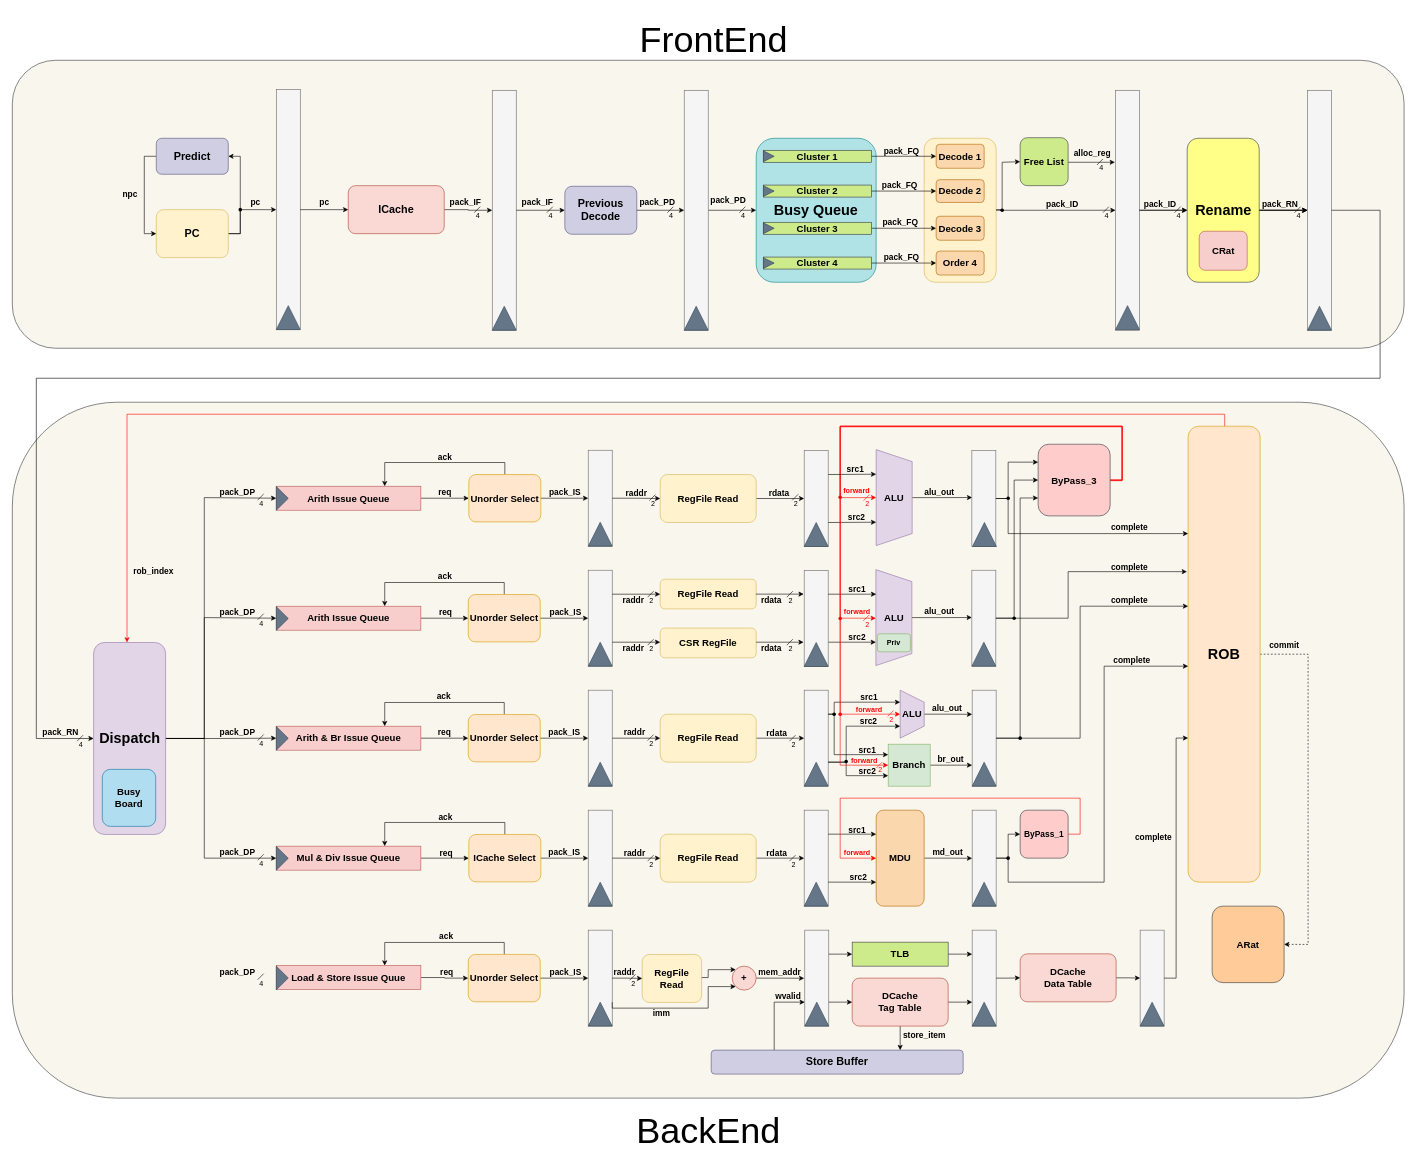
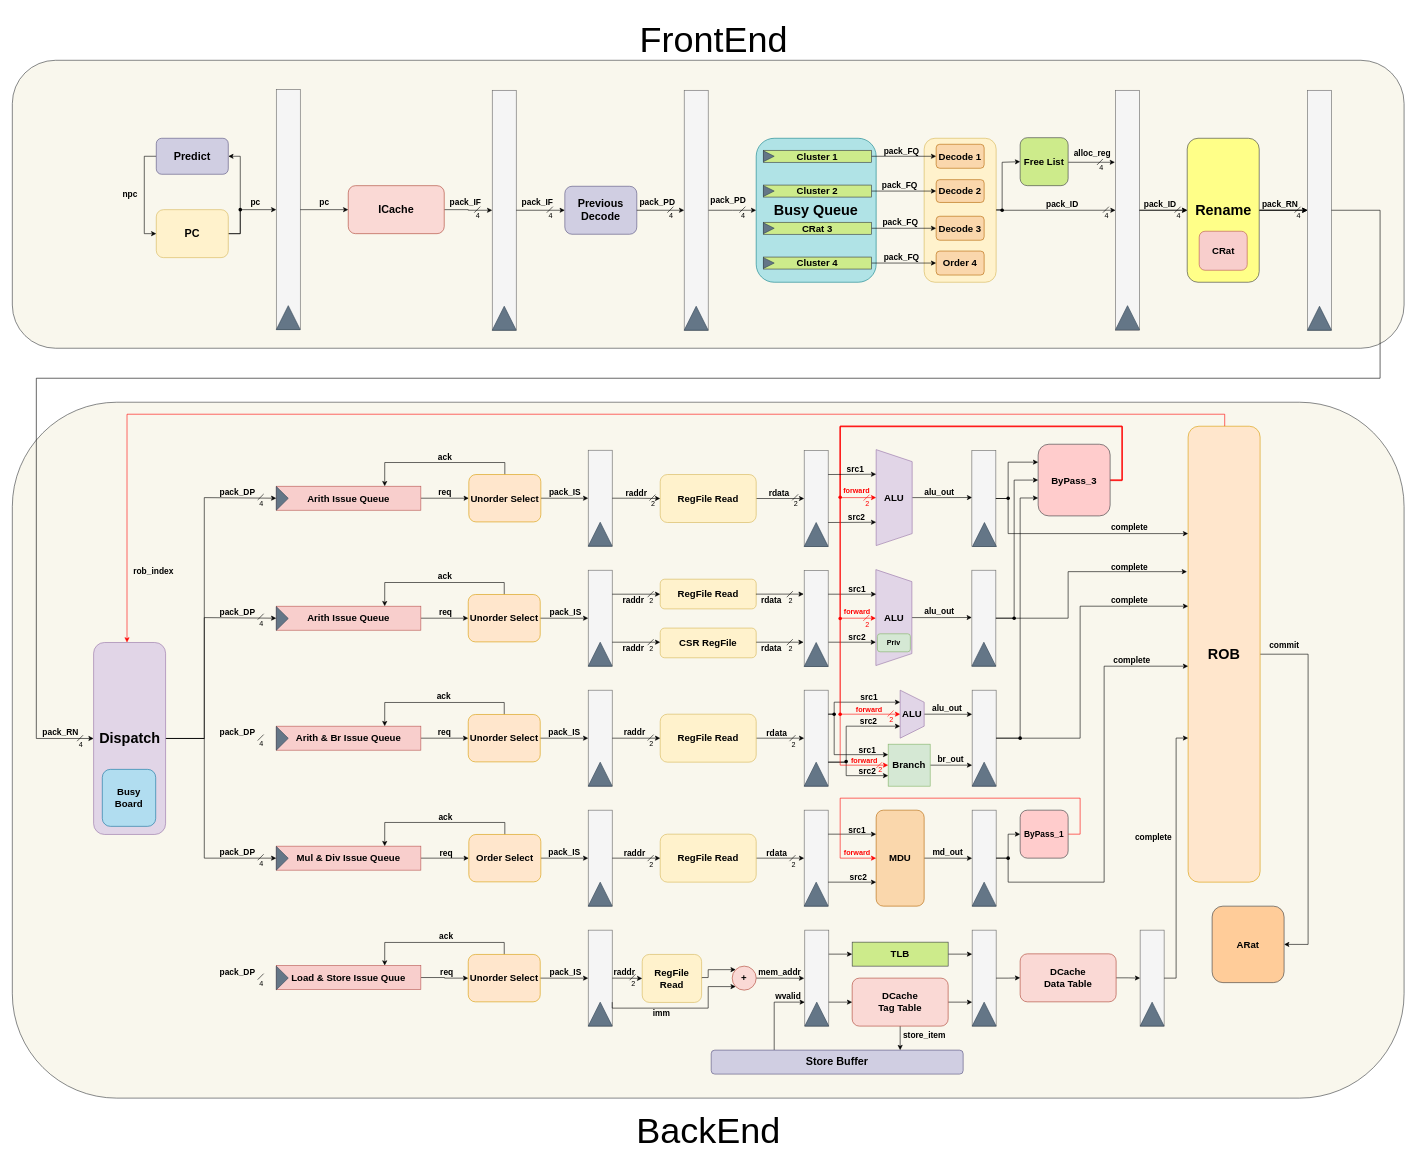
(818, 228) -> (818, 228)
(225, 739) -> none
(1308, 785) -> (1308, 785)
(505, 858) -> (505, 858)
